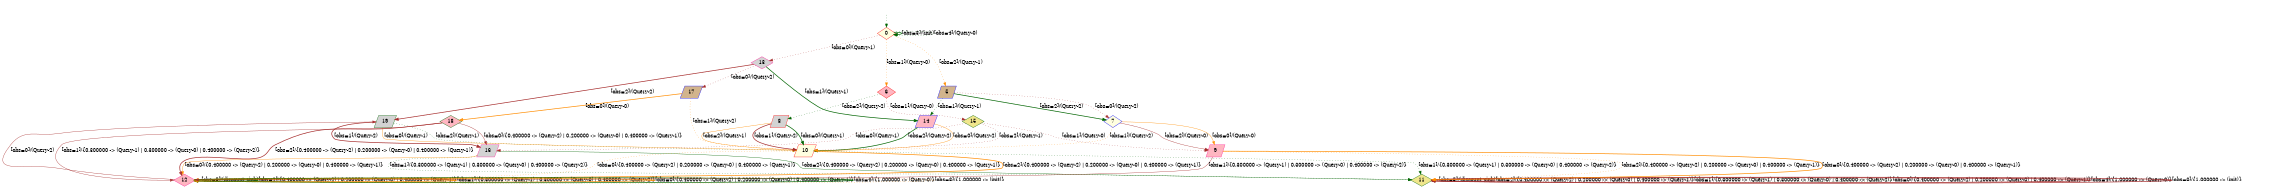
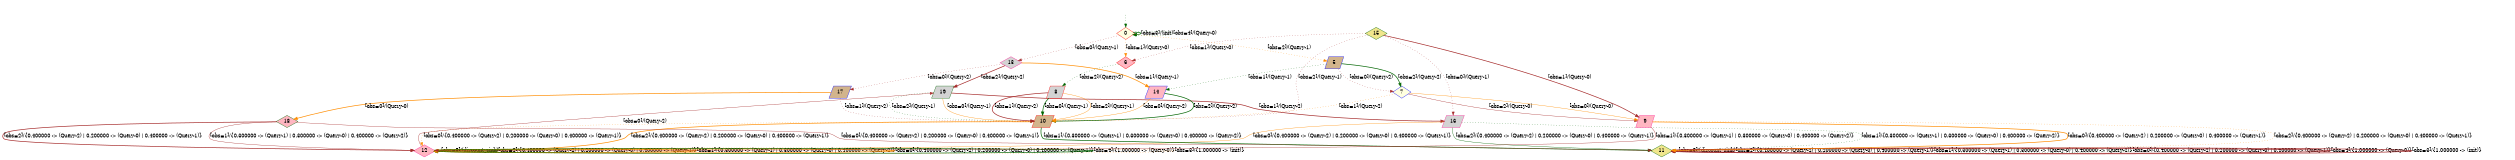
(833, 112) -> (1085, 67)
(920, 115) -> (1249, 39)
(474, 129) -> (972, 143)
(699, 137) -> (931, 120)
(1098, 144) -> (1512, 69)
(805, 151) -> (1043, 122)
(1119, 156) -> (1340, 146)
